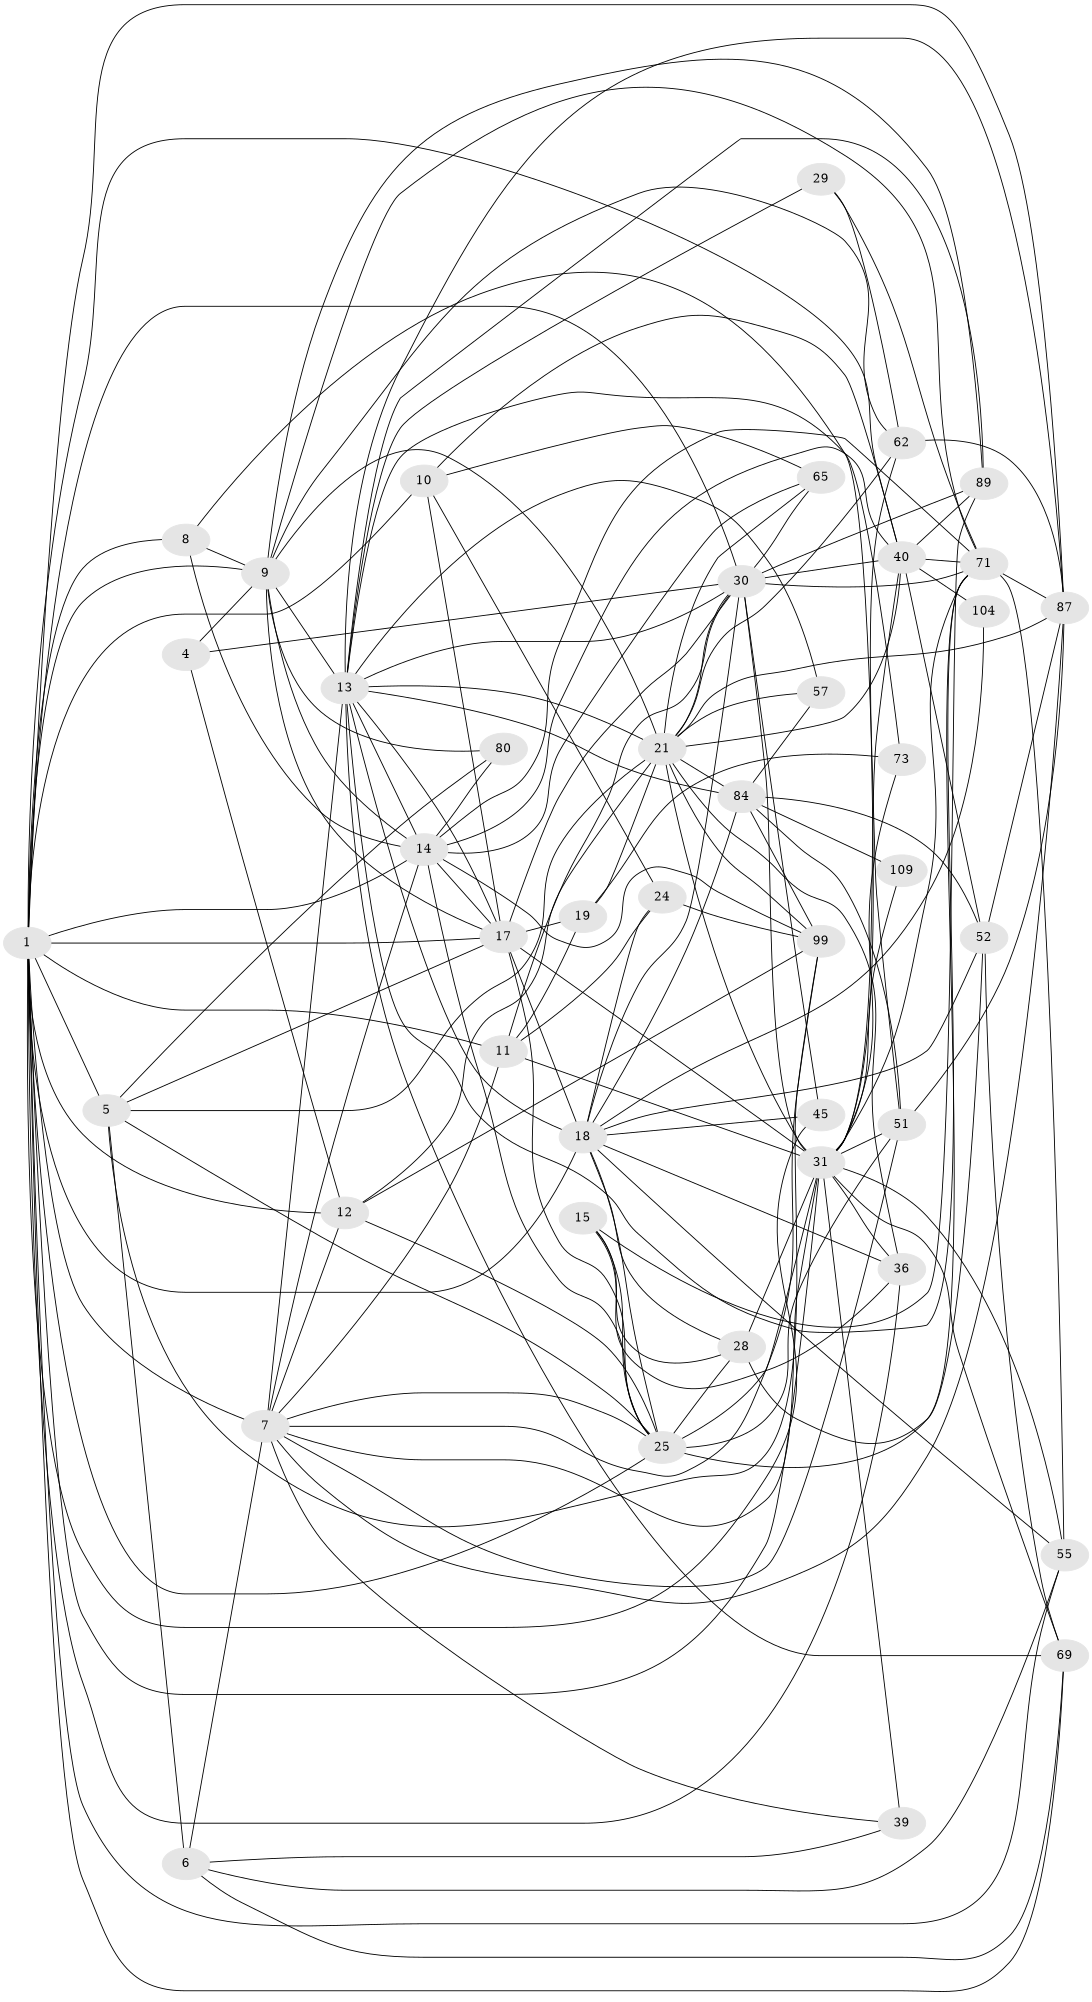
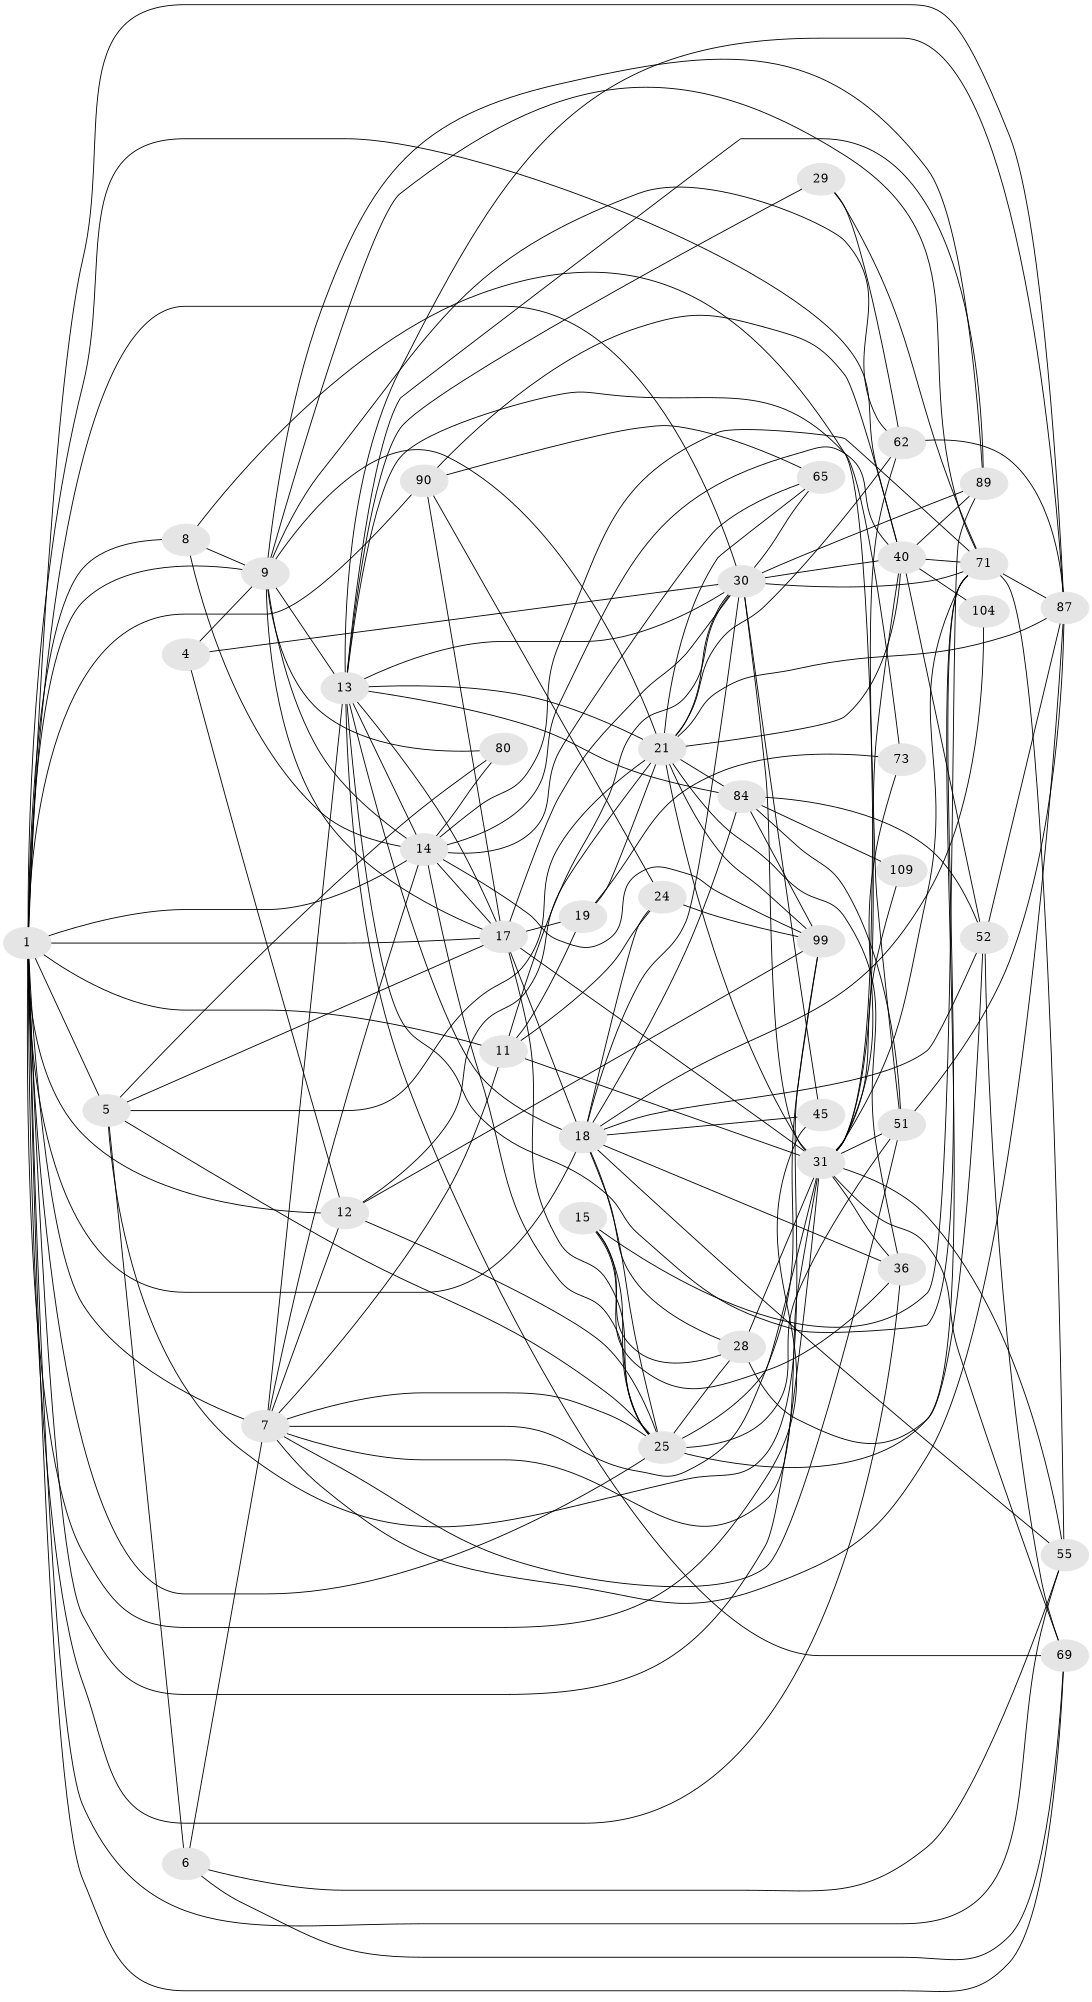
(424, 481) -> (424, 481)
(821, 693) -> none
(902, 1823) -> none
